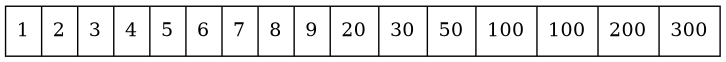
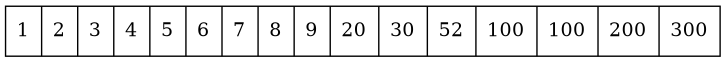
(452, 31) -> (452, 31)
